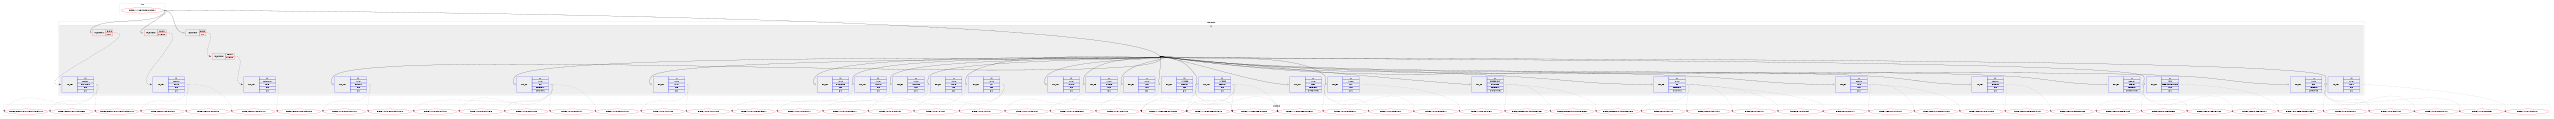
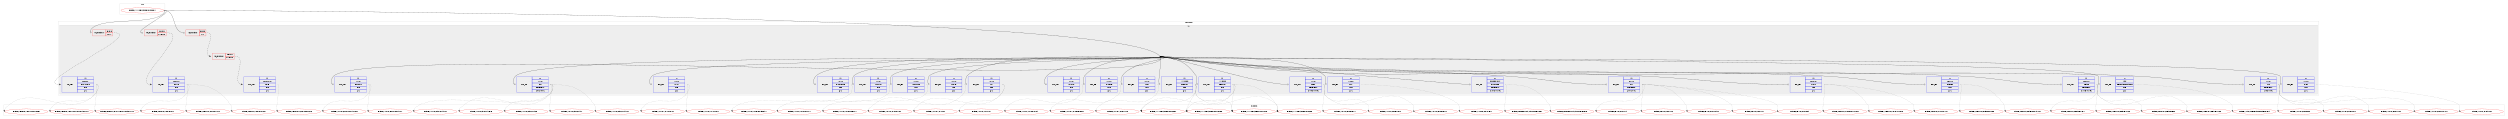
(1572, 112) -> none
(1709, 112) -> (1709, 112)
(2300, 112) -> (2255, 112)
